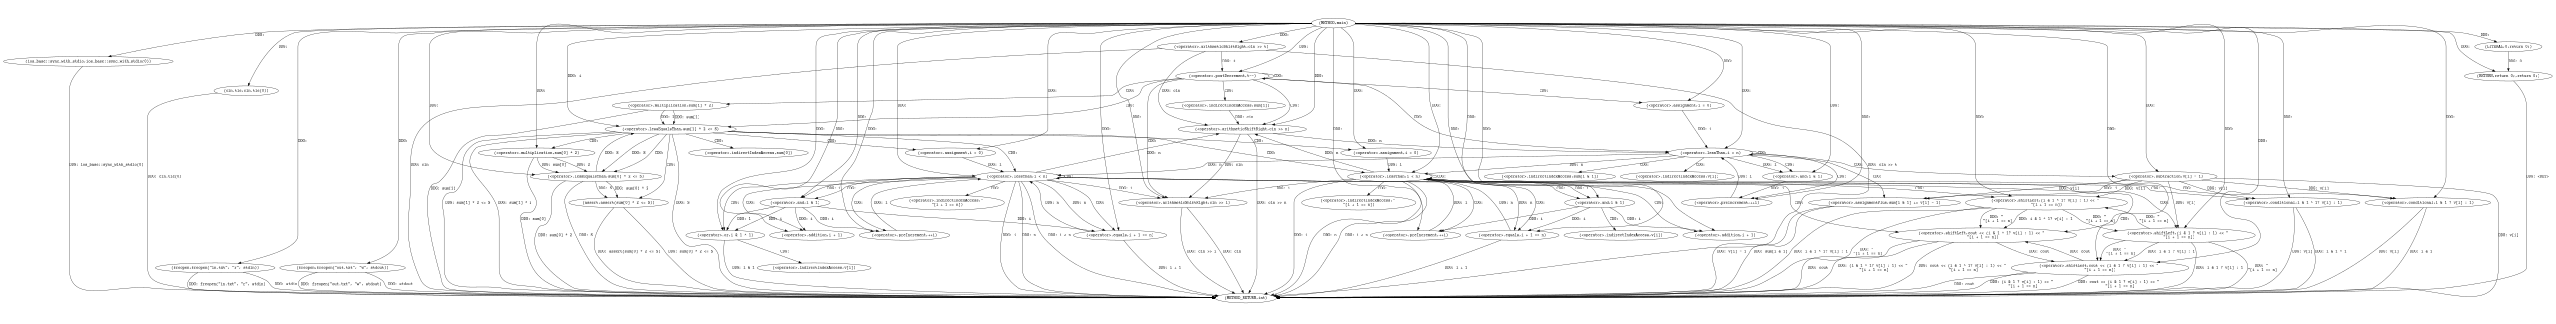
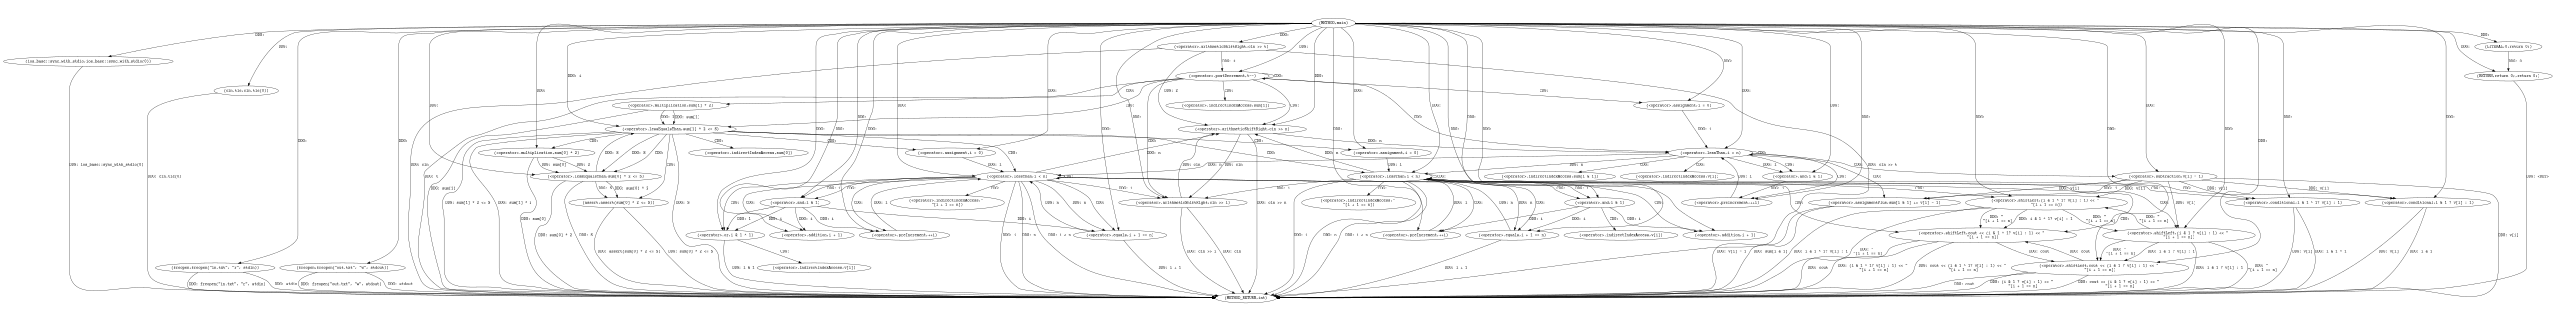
(1171, 91) -> (1171, 91)
(1233, 116) -> (1186, 160)
none -> (420, 231)
